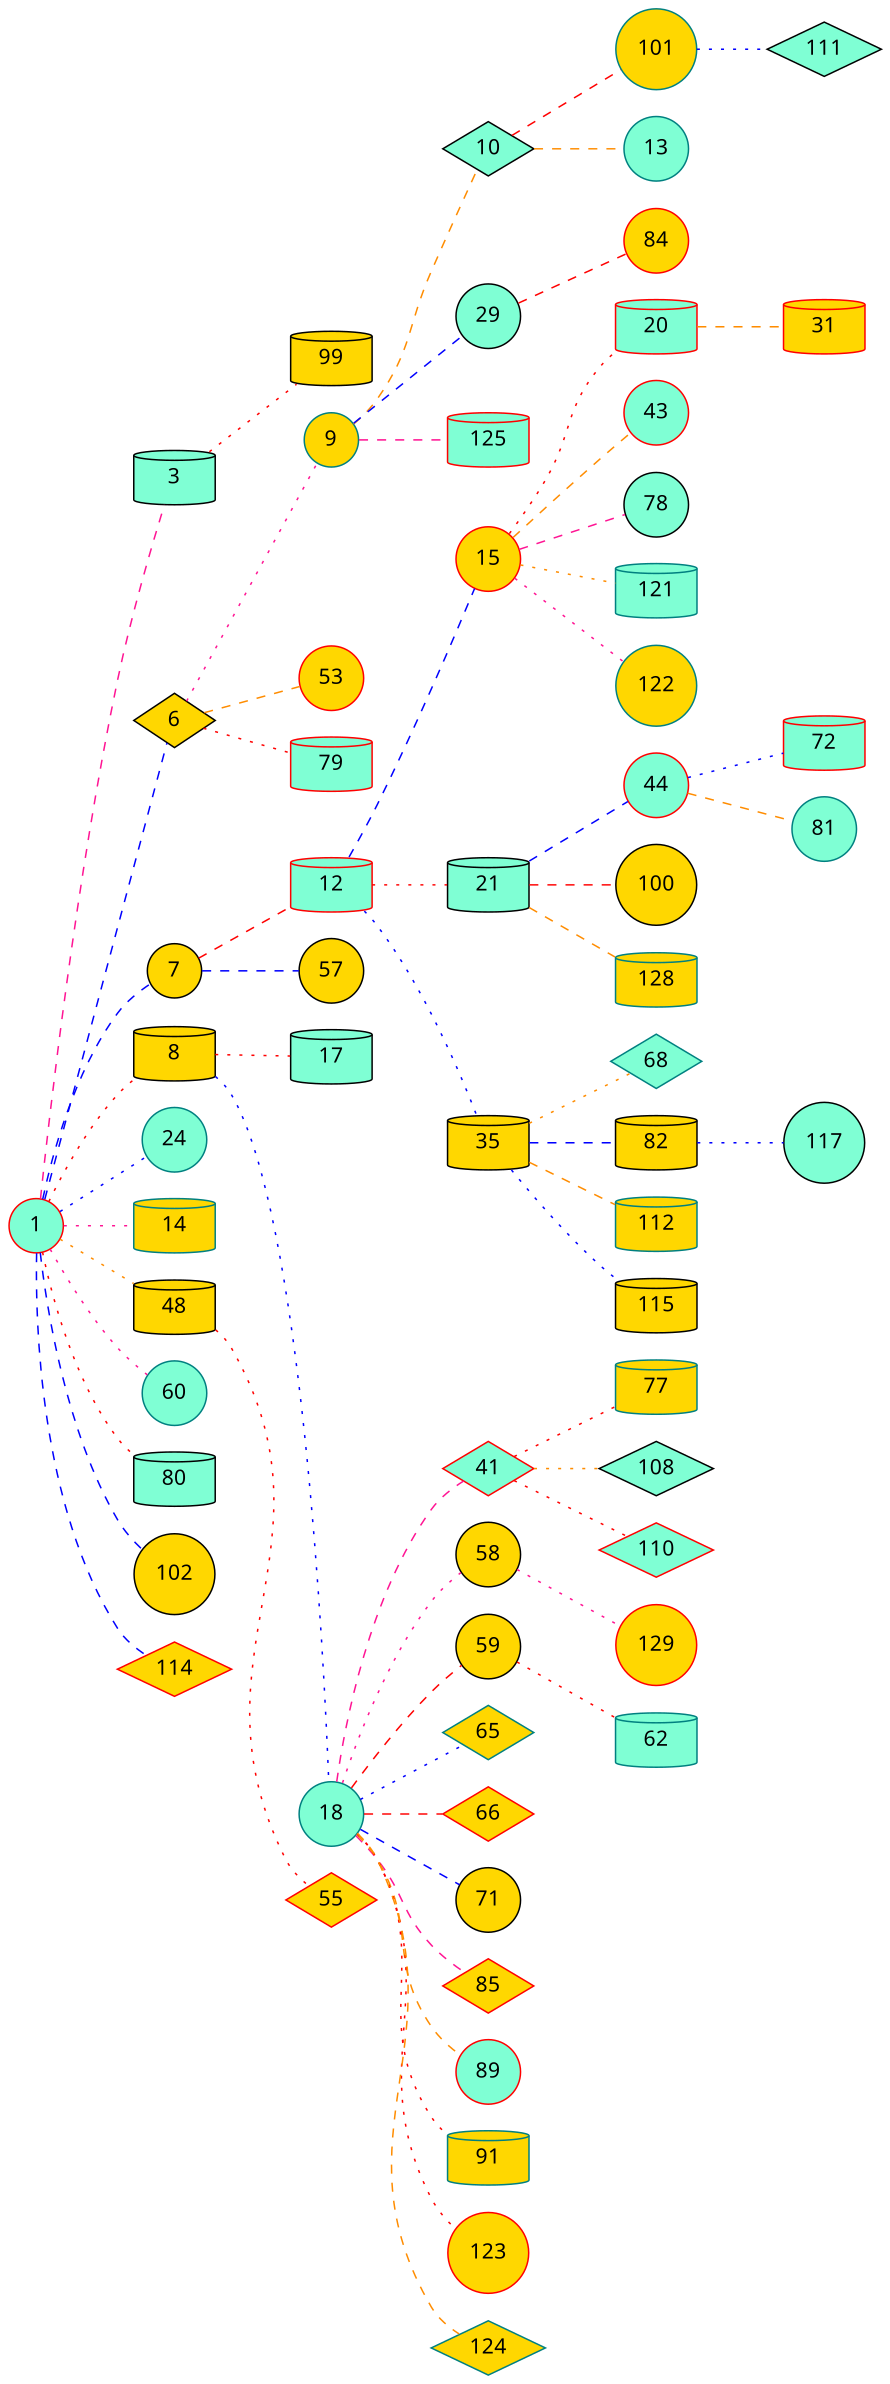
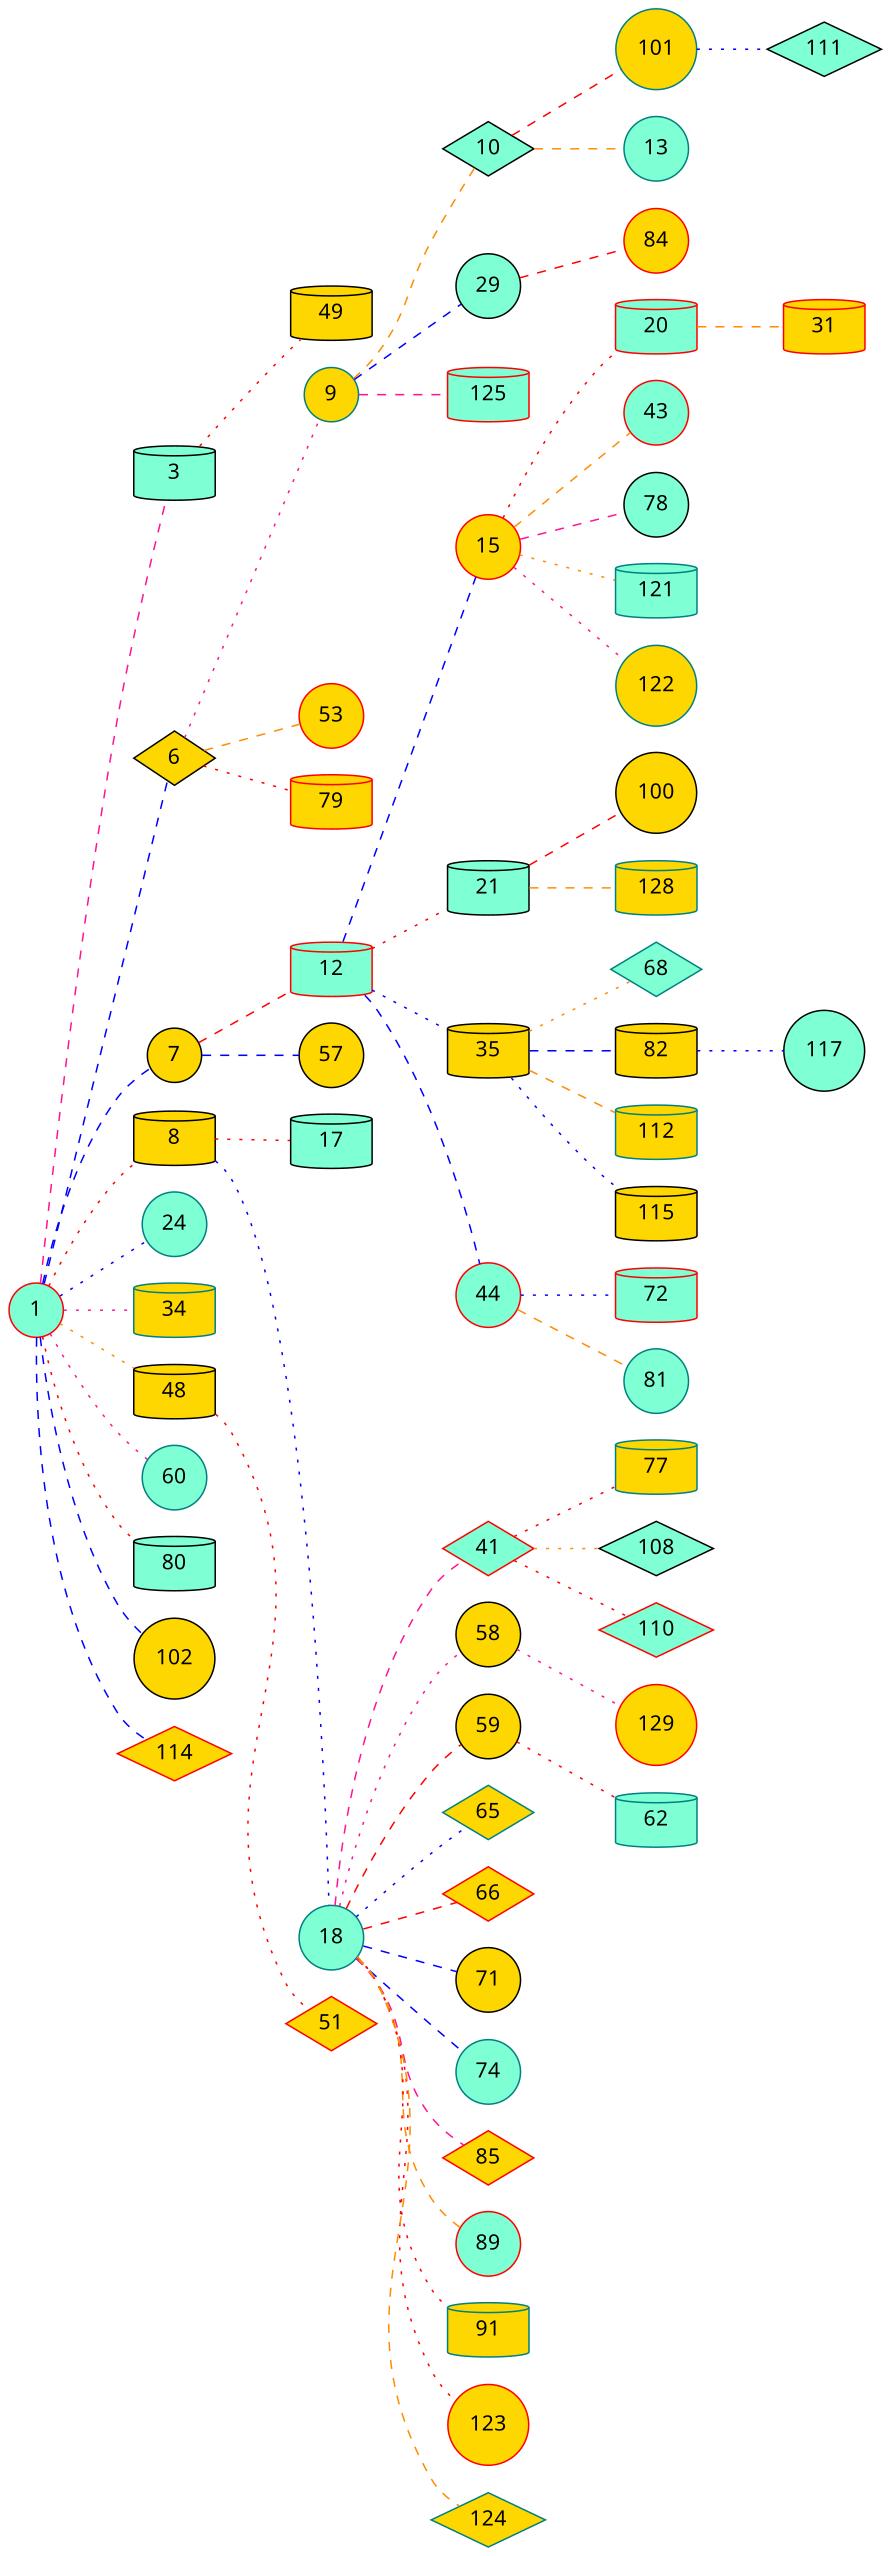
(331, 358) -> (331, 313)
(331, 764) -> (331, 802)
(579, 831) -> (435, 1124)
(174, 1226) -> (174, 1310)
(331, 1900) -> (331, 2024)
none -> (488, 2072)
